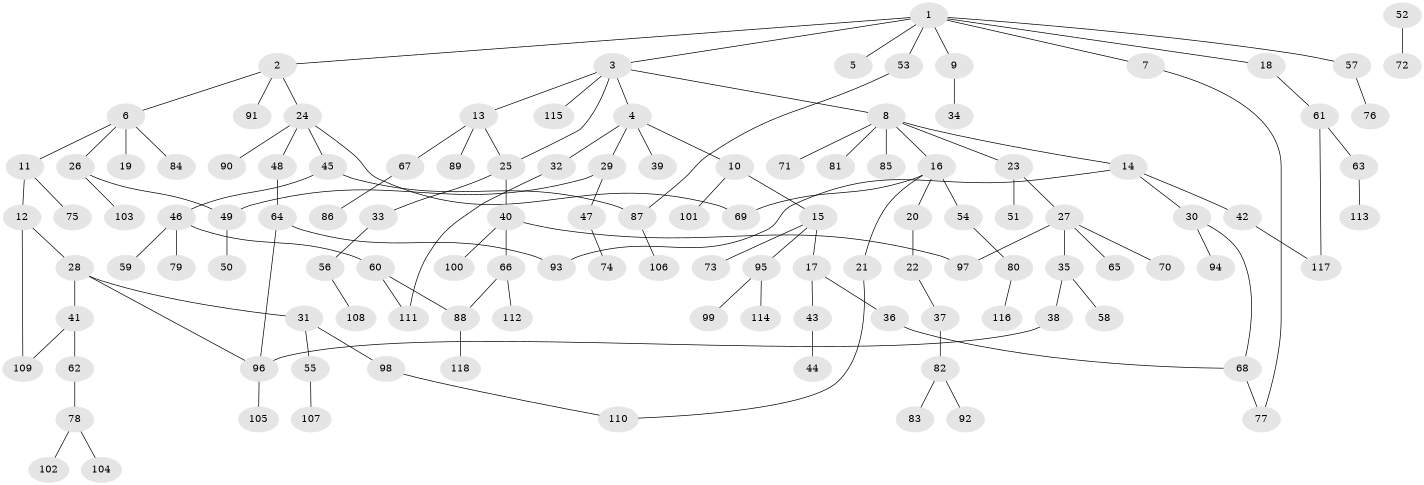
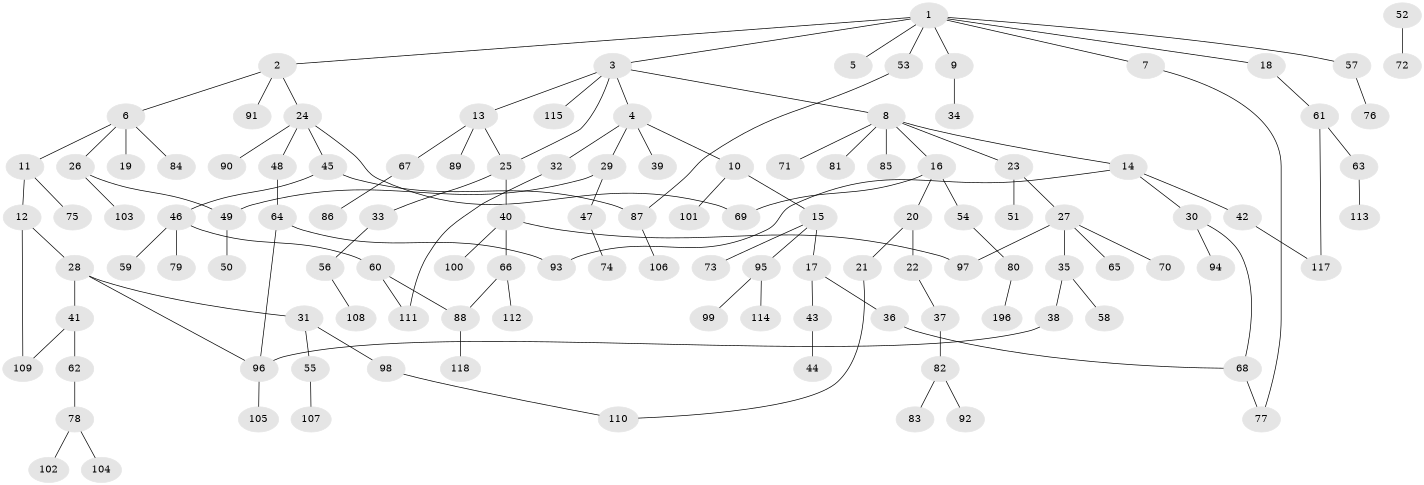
(885, 209) -> (890, 240)
(1002, 318) -> (1002, 318)
